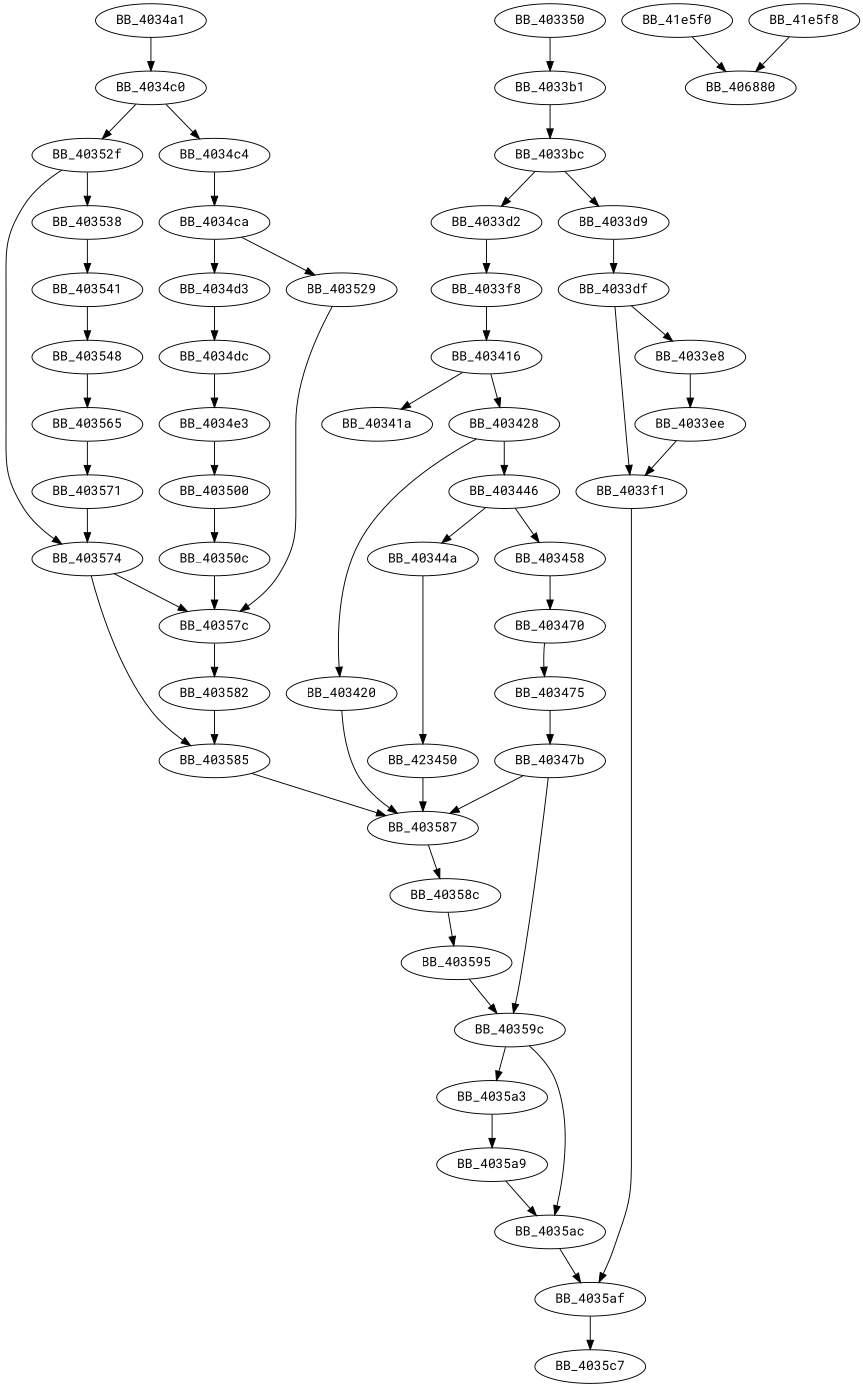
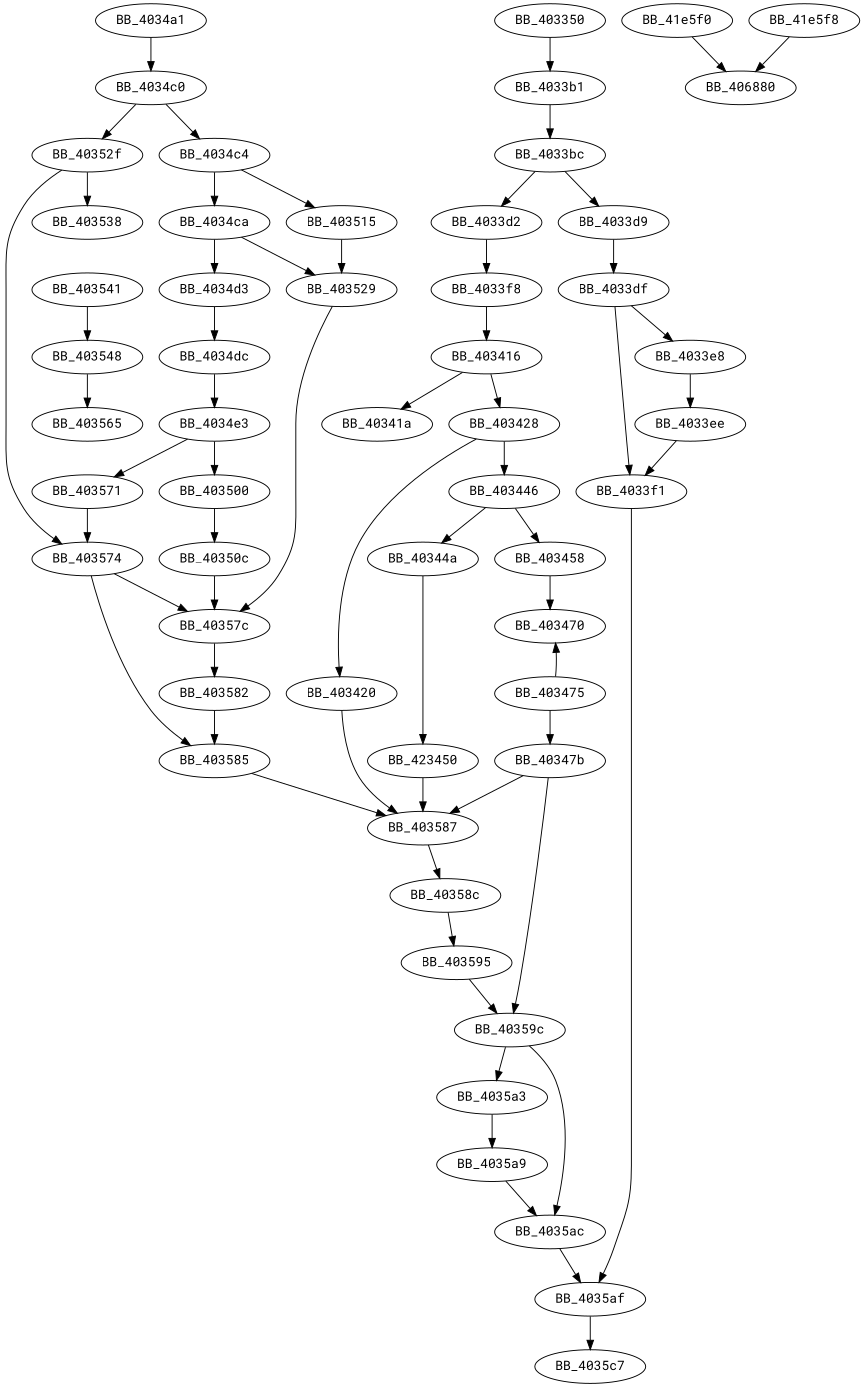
none -> (342, 222)
(87, 252) -> none
(87, 453) -> (155, 456)
(544, 655) -> (556, 664)
